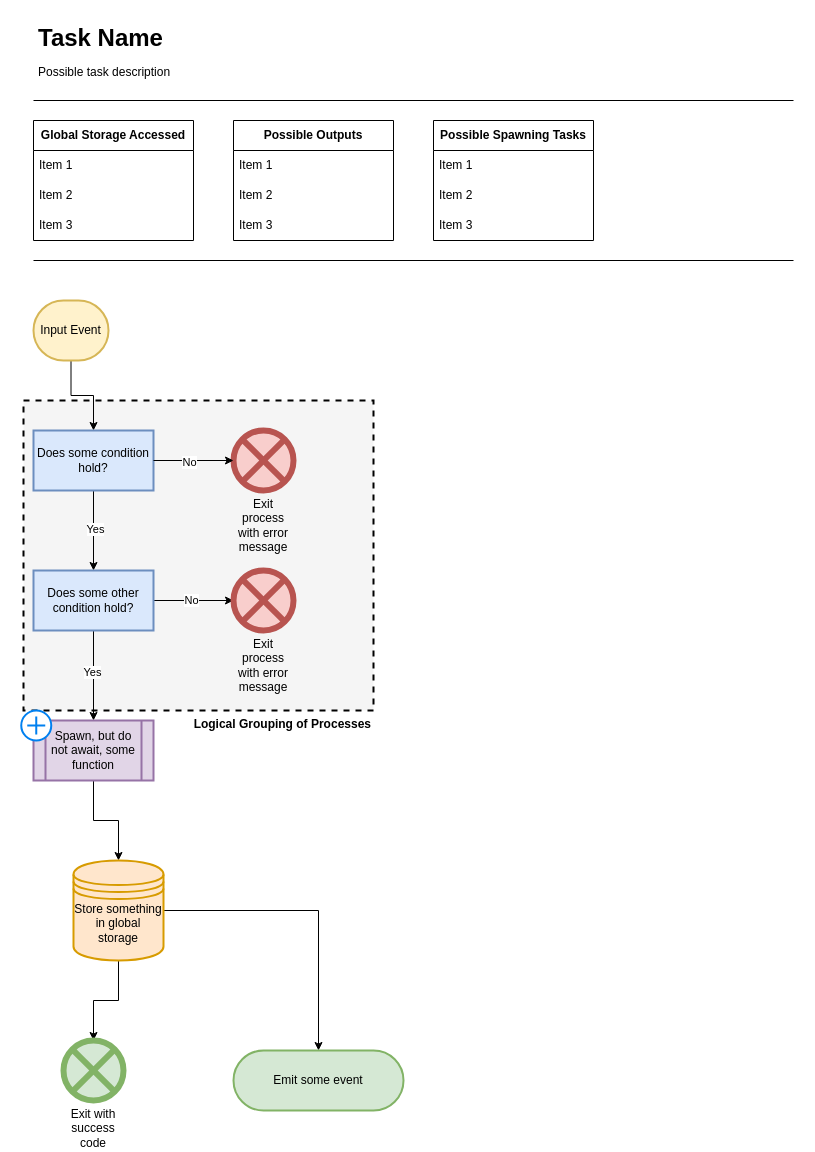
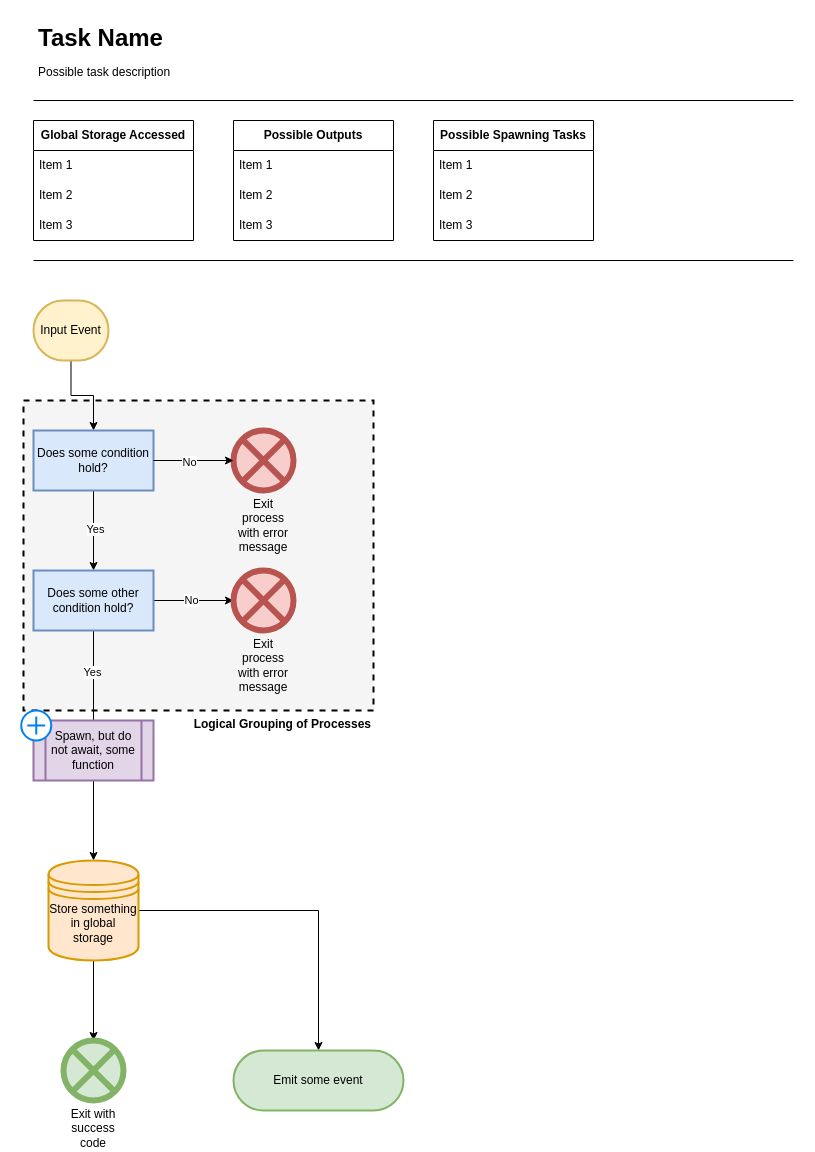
(94, 712) -> (94, 714)
(119, 911) -> (94, 911)
